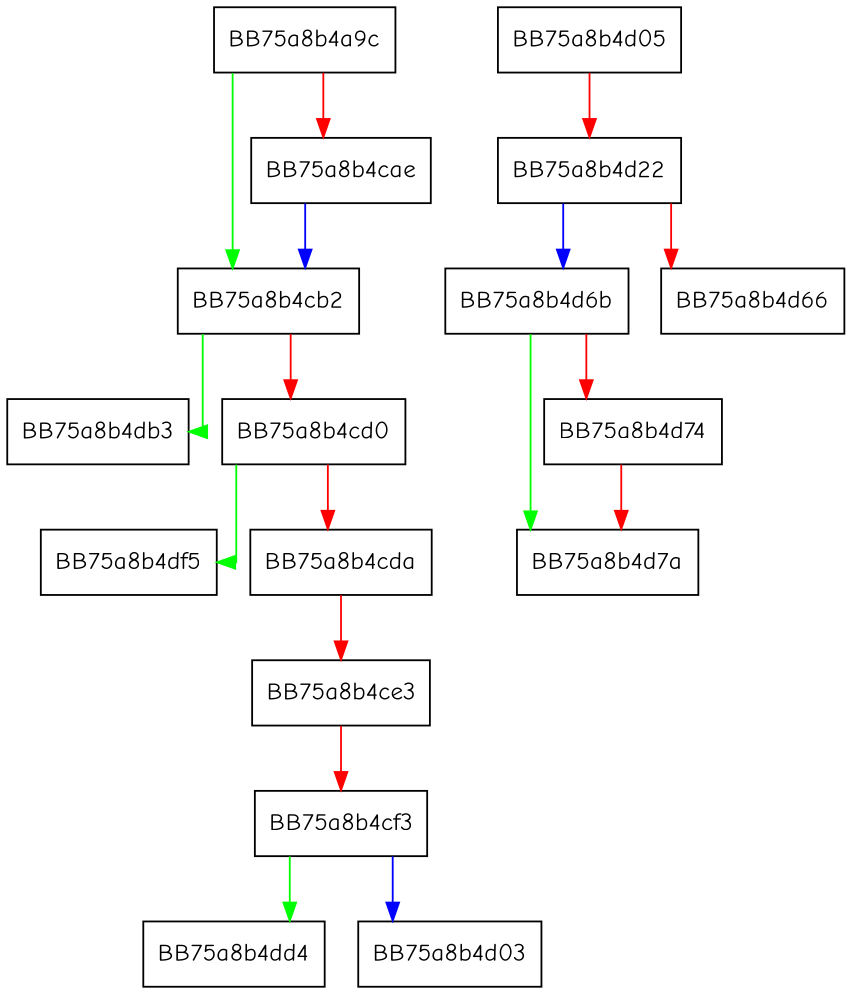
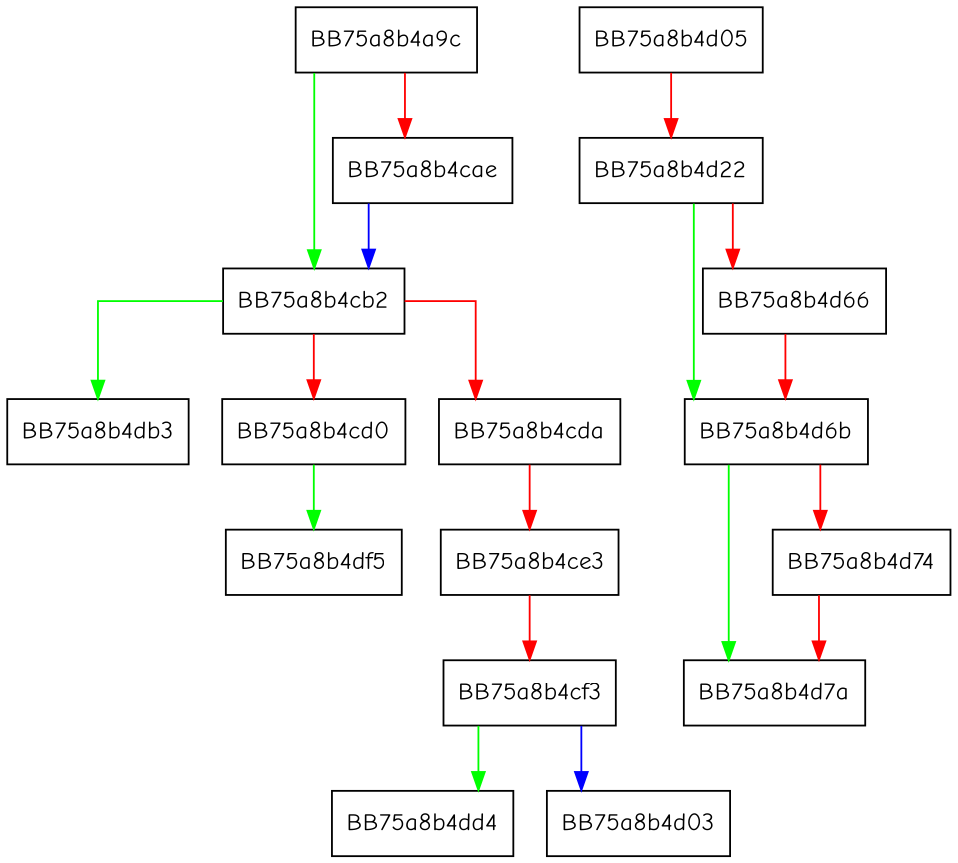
(563, 227) -> (694, 292)
none -> (785, 357)
(328, 488) -> (476, 305)
